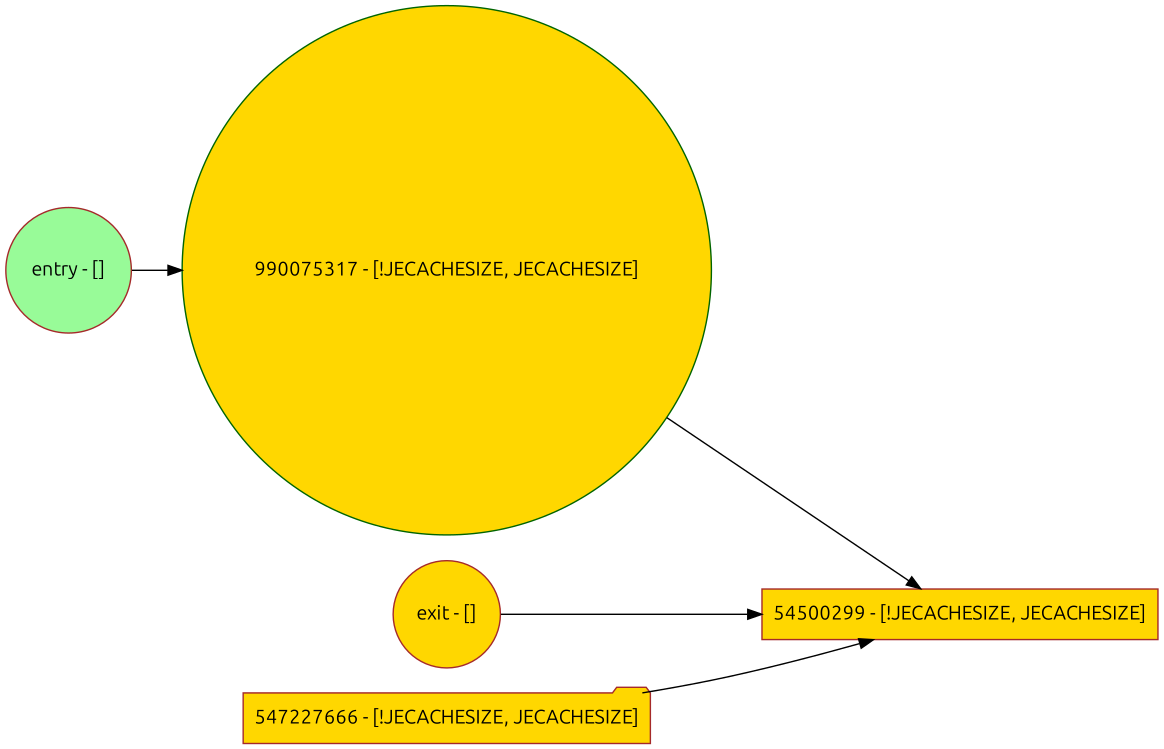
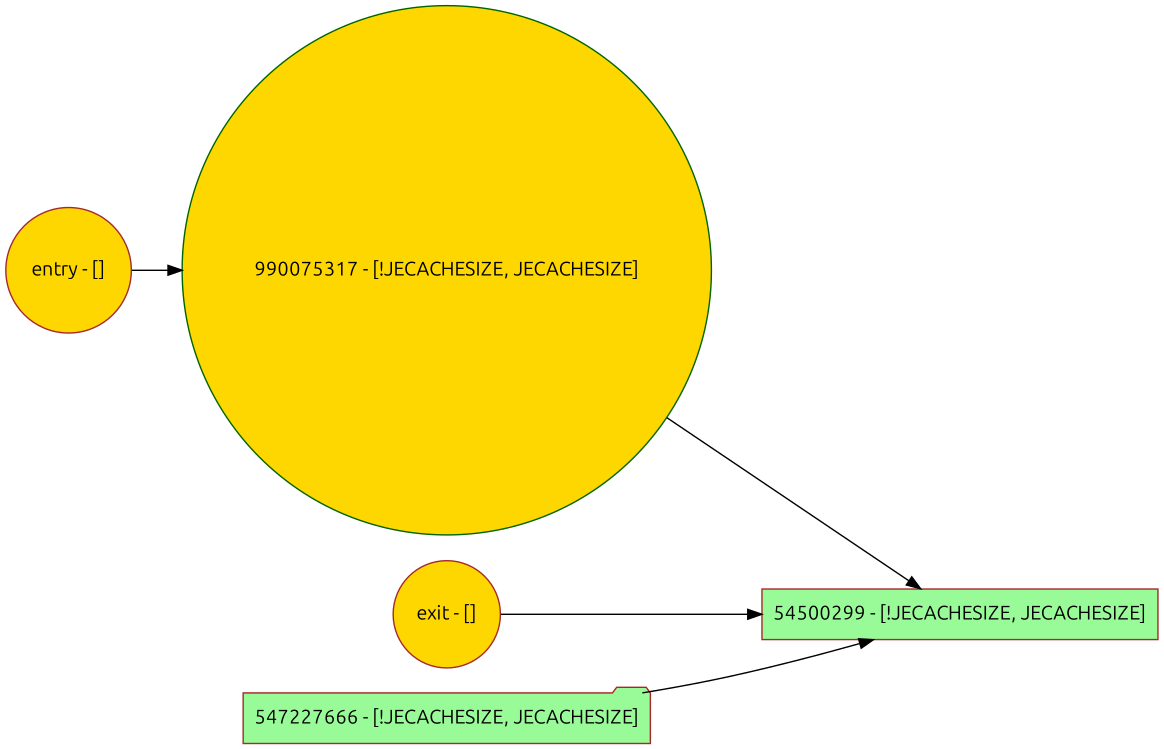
(69, 270) -> (69, 270)
(960, 614) -> (960, 614)
(447, 718) -> (447, 718)
